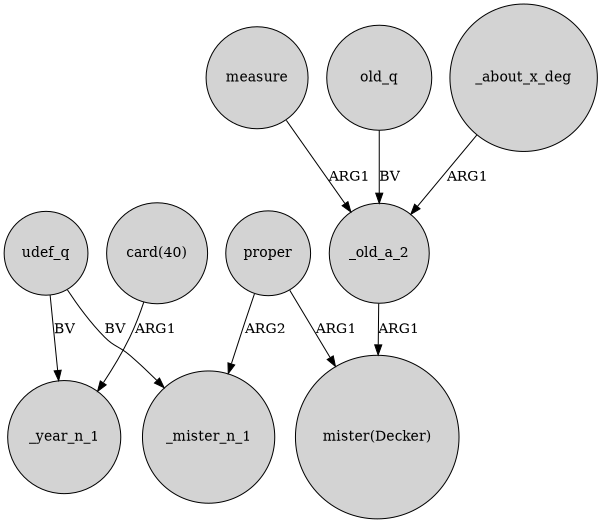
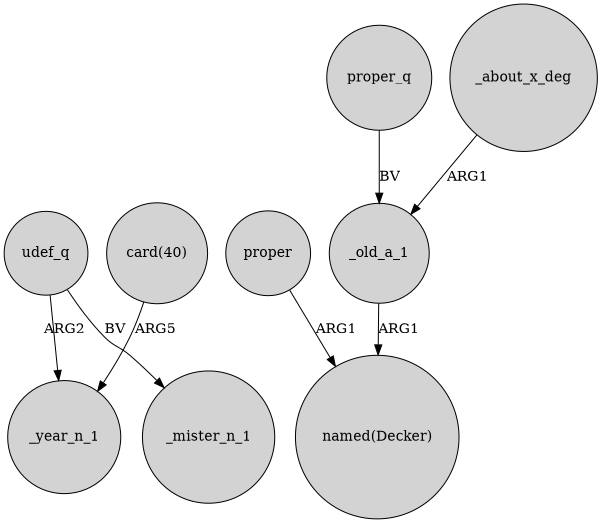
(257, 78) -> none
(379, 78) -> (379, 78)
(379, 253) -> (379, 253)
(243, 329) -> none
(65, 330) -> (65, 330)
(156, 330) -> (156, 330)
(377, 437) -> (377, 437)
